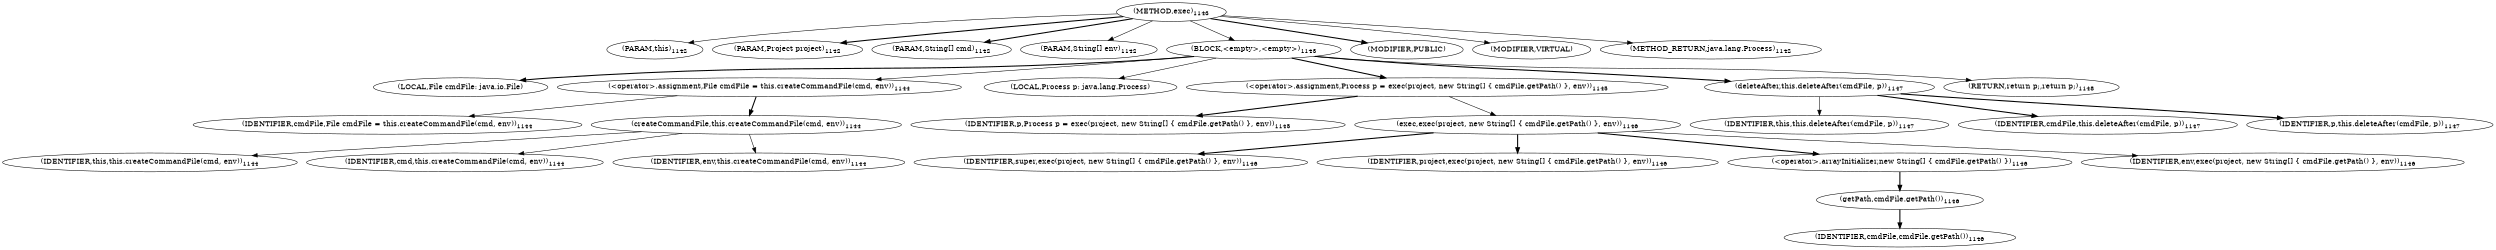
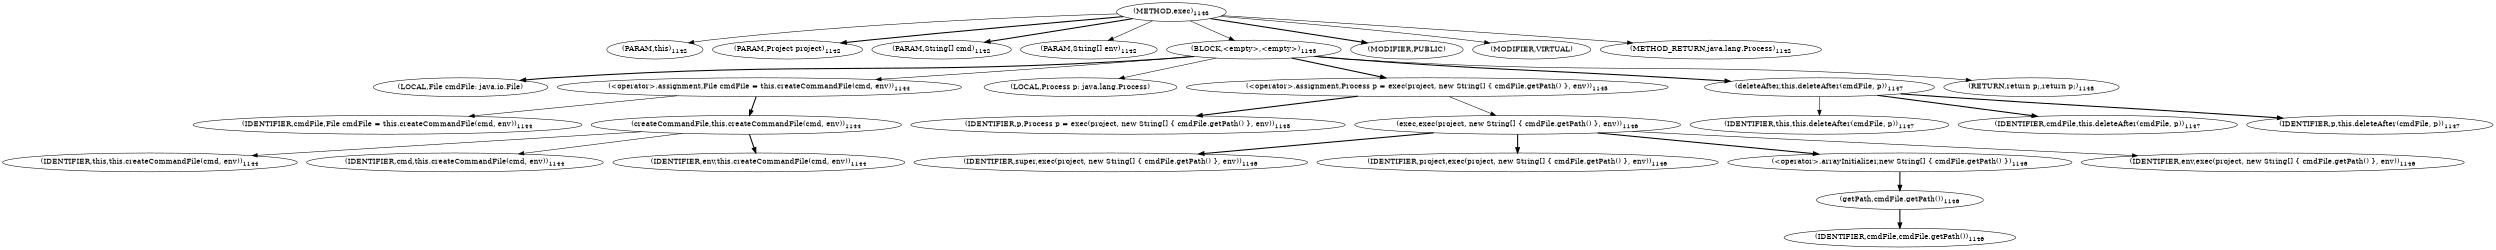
(752, 141) -> (752, 141)
